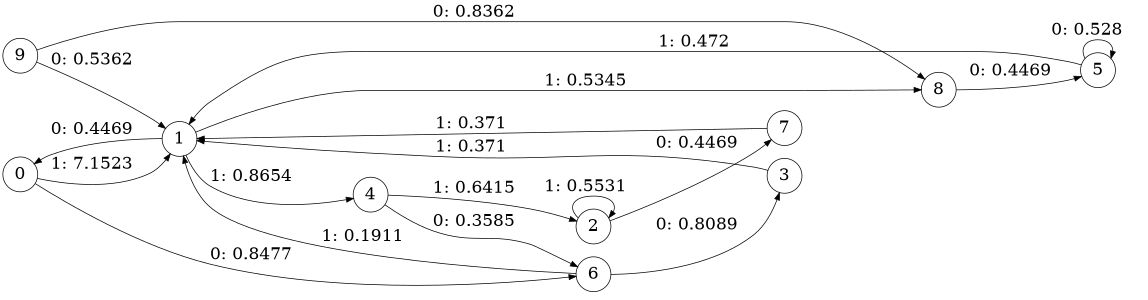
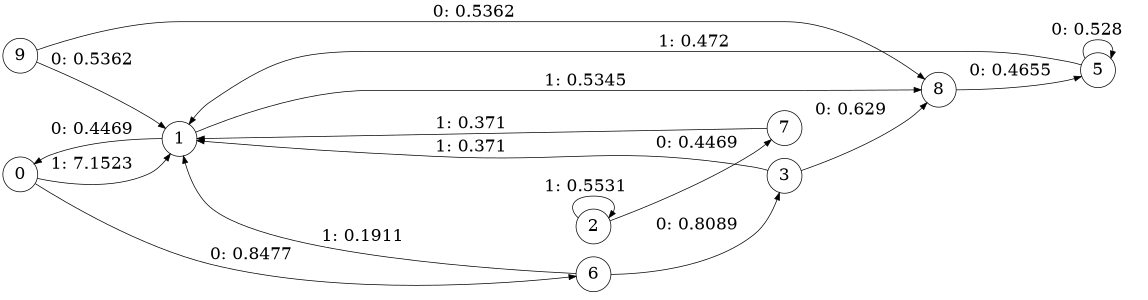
(482, 12) -> (482, 12)
(1018, 71) -> (1018, 71)
none -> (864, 145)
(371, 195) -> none
